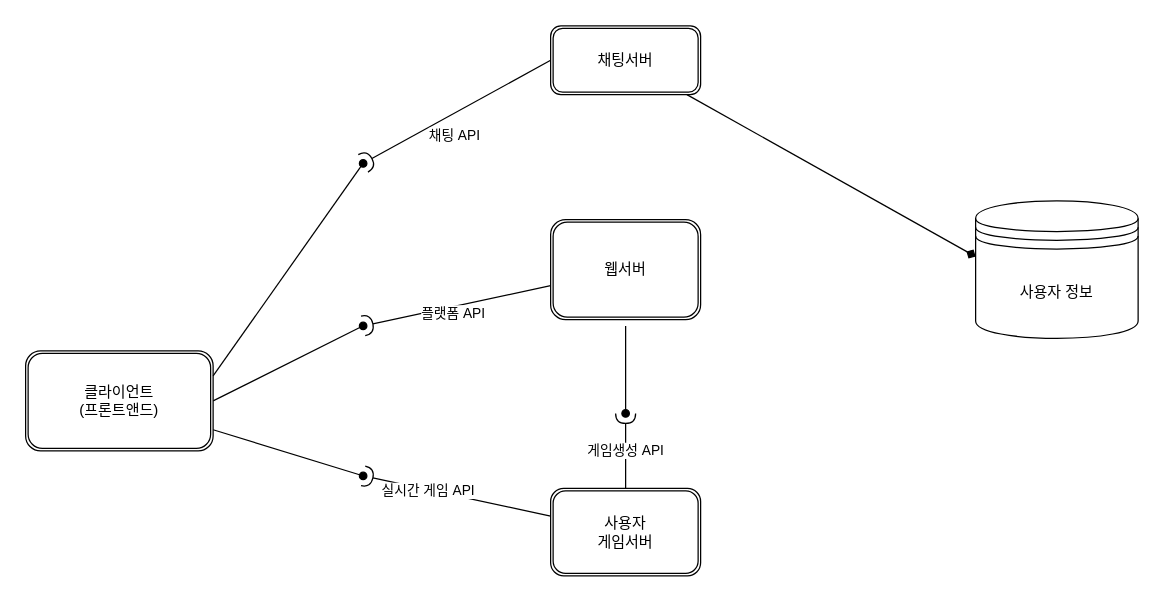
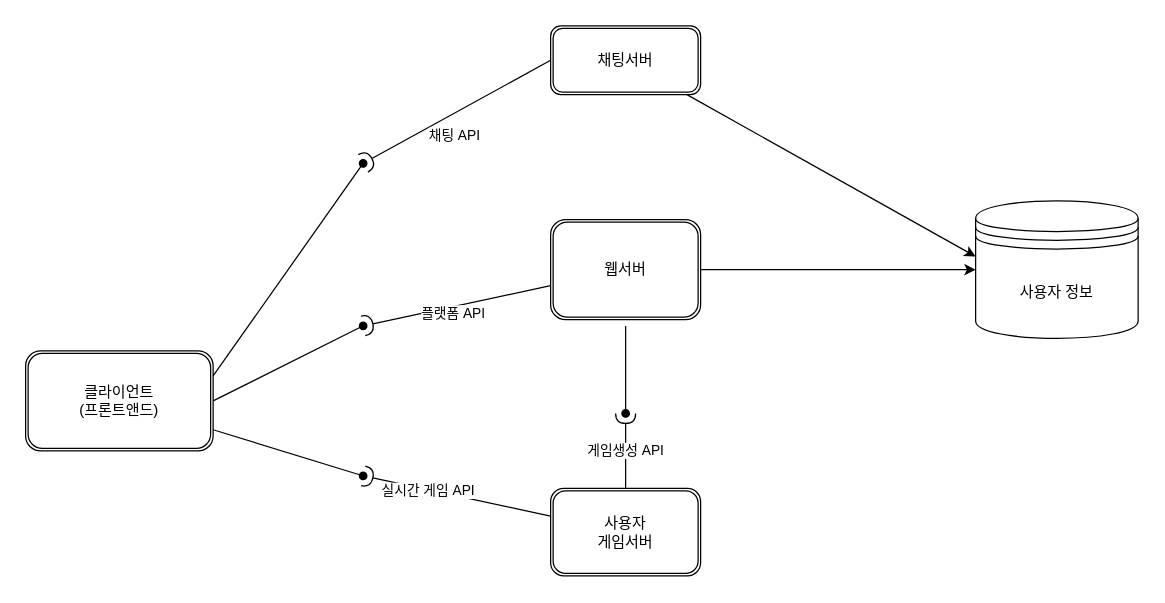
(966, 251) -> (967, 251)
none -> (834, 269)
